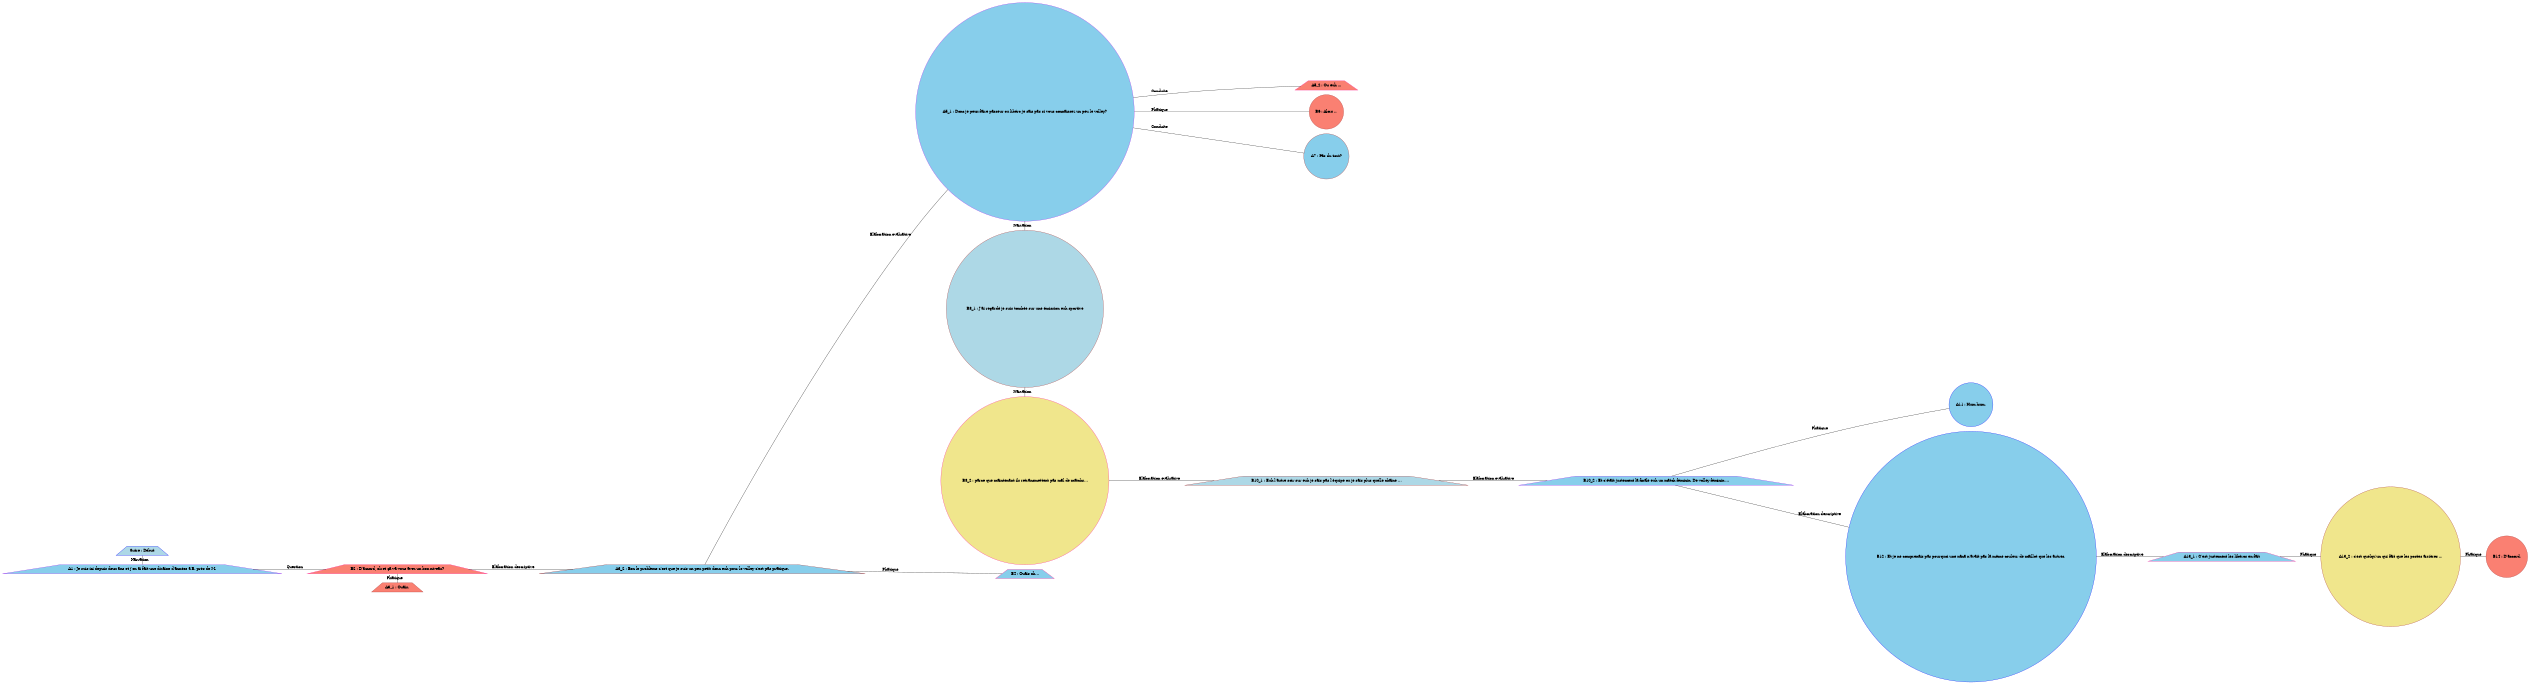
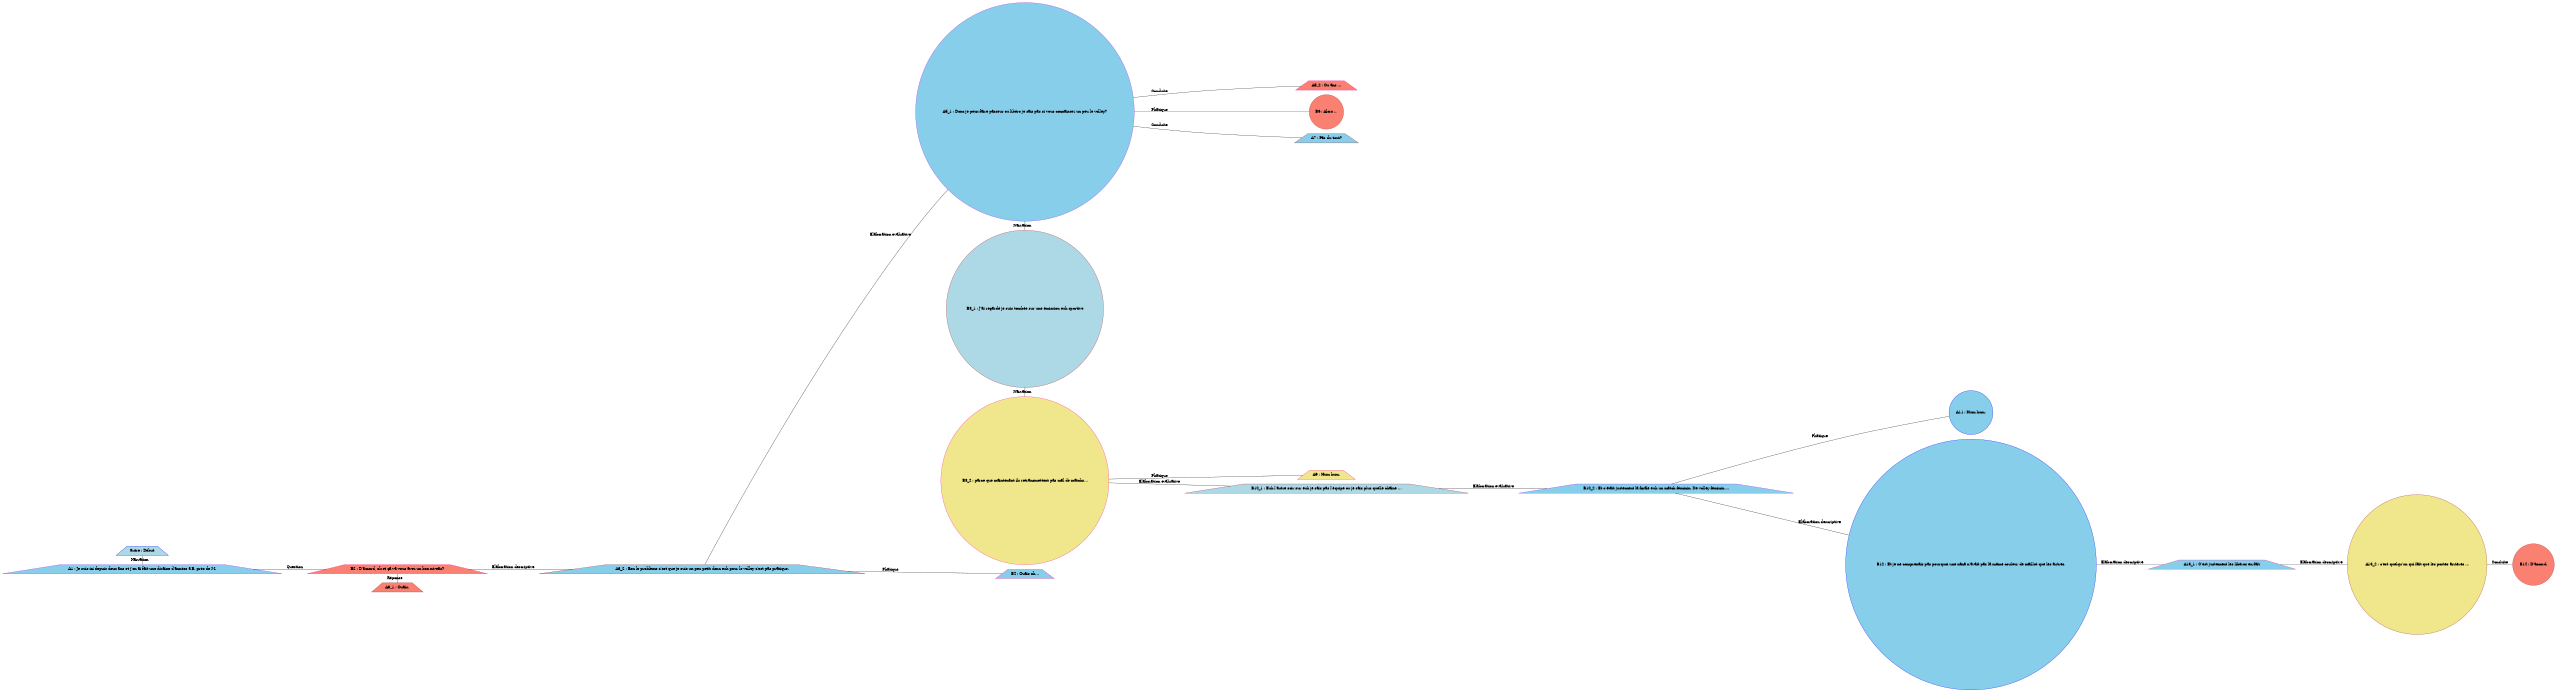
(1326, 85) -> (1326, 85)
(1326, 156) -> (1326, 138)
none -> (1326, 475)
(2308, 555) -> (2321, 563)
(2473, 555) -> (2500, 563)
(395, 578) -> (395, 578)
